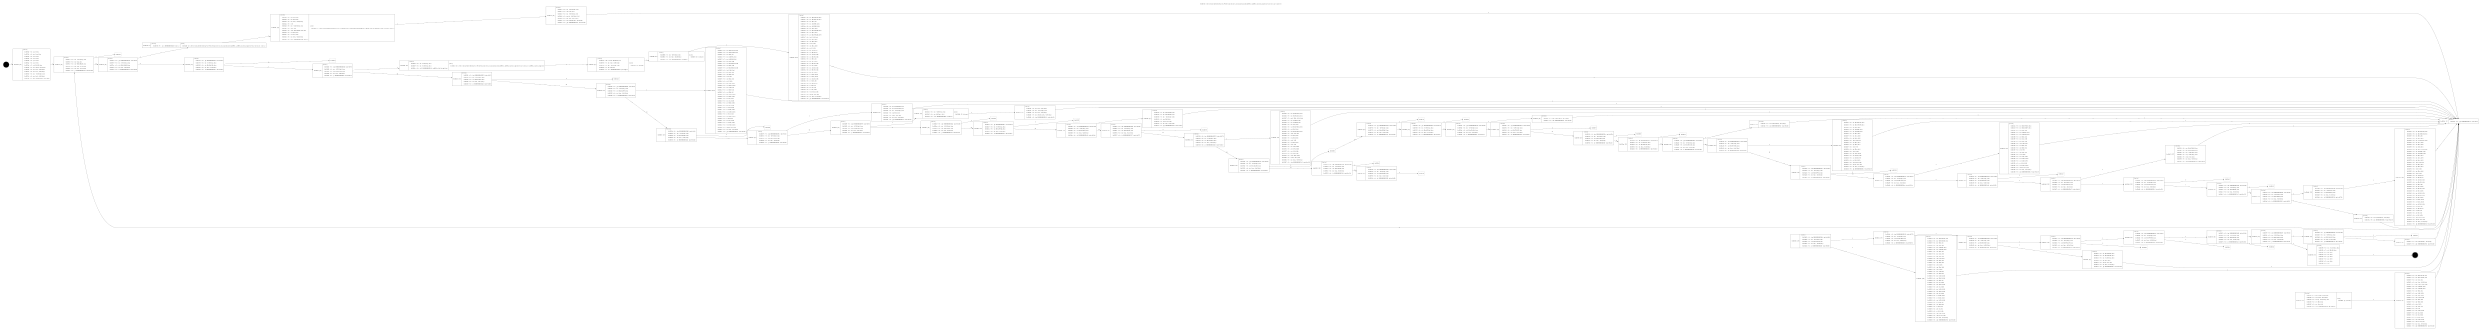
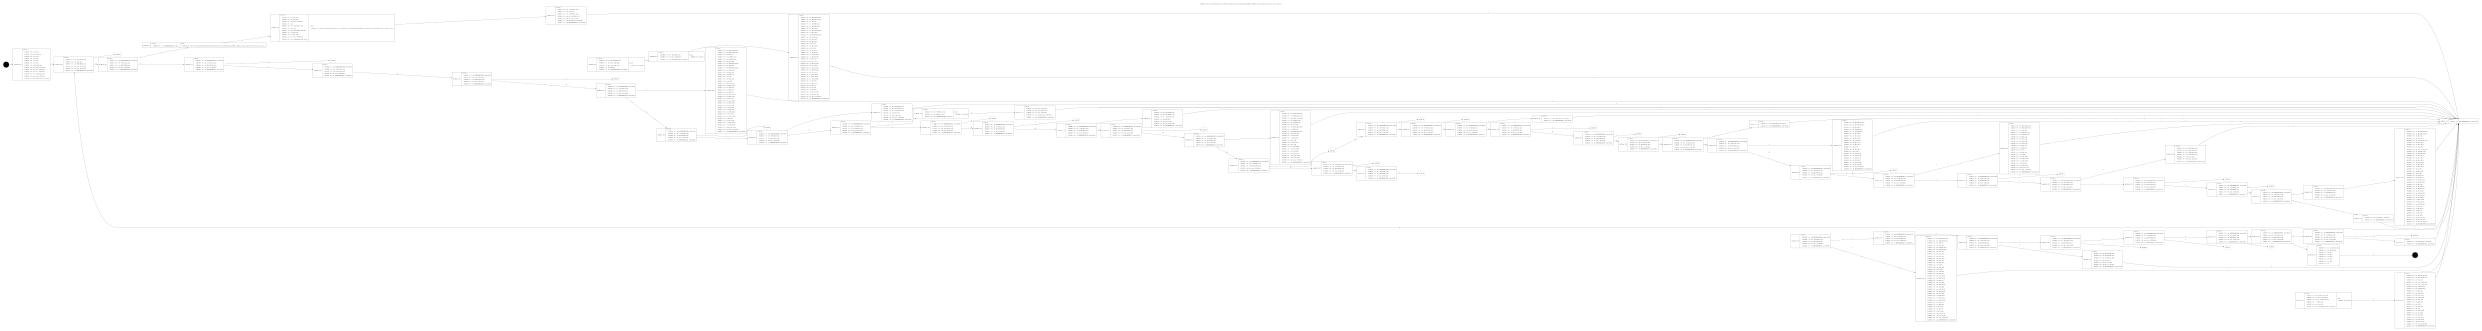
(472, 65) -> none
